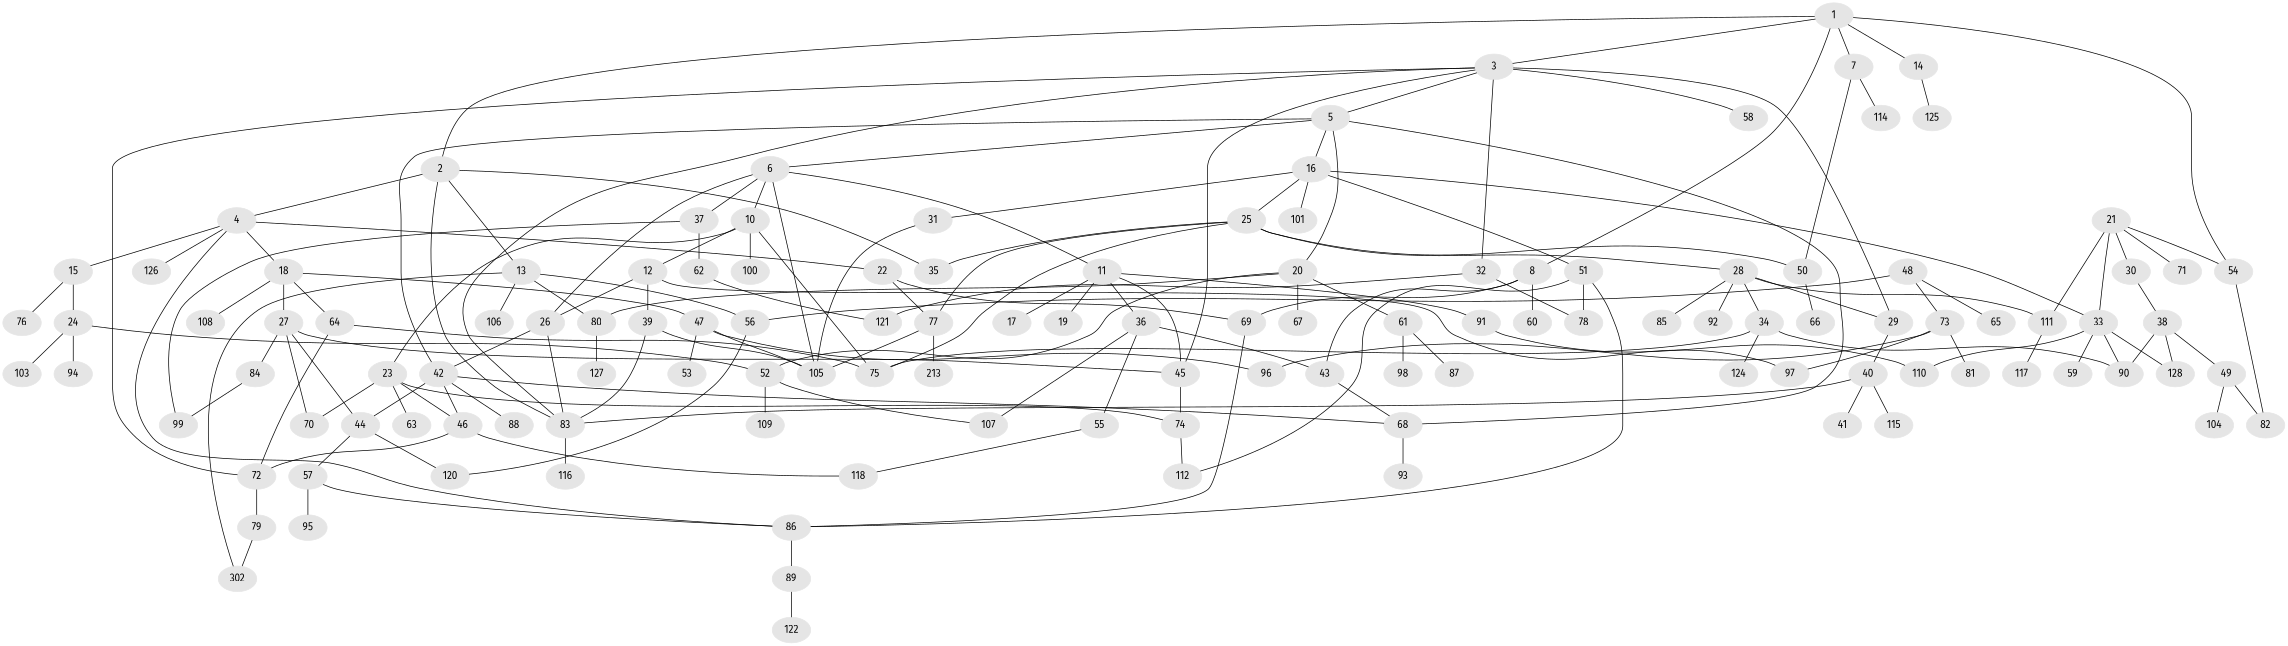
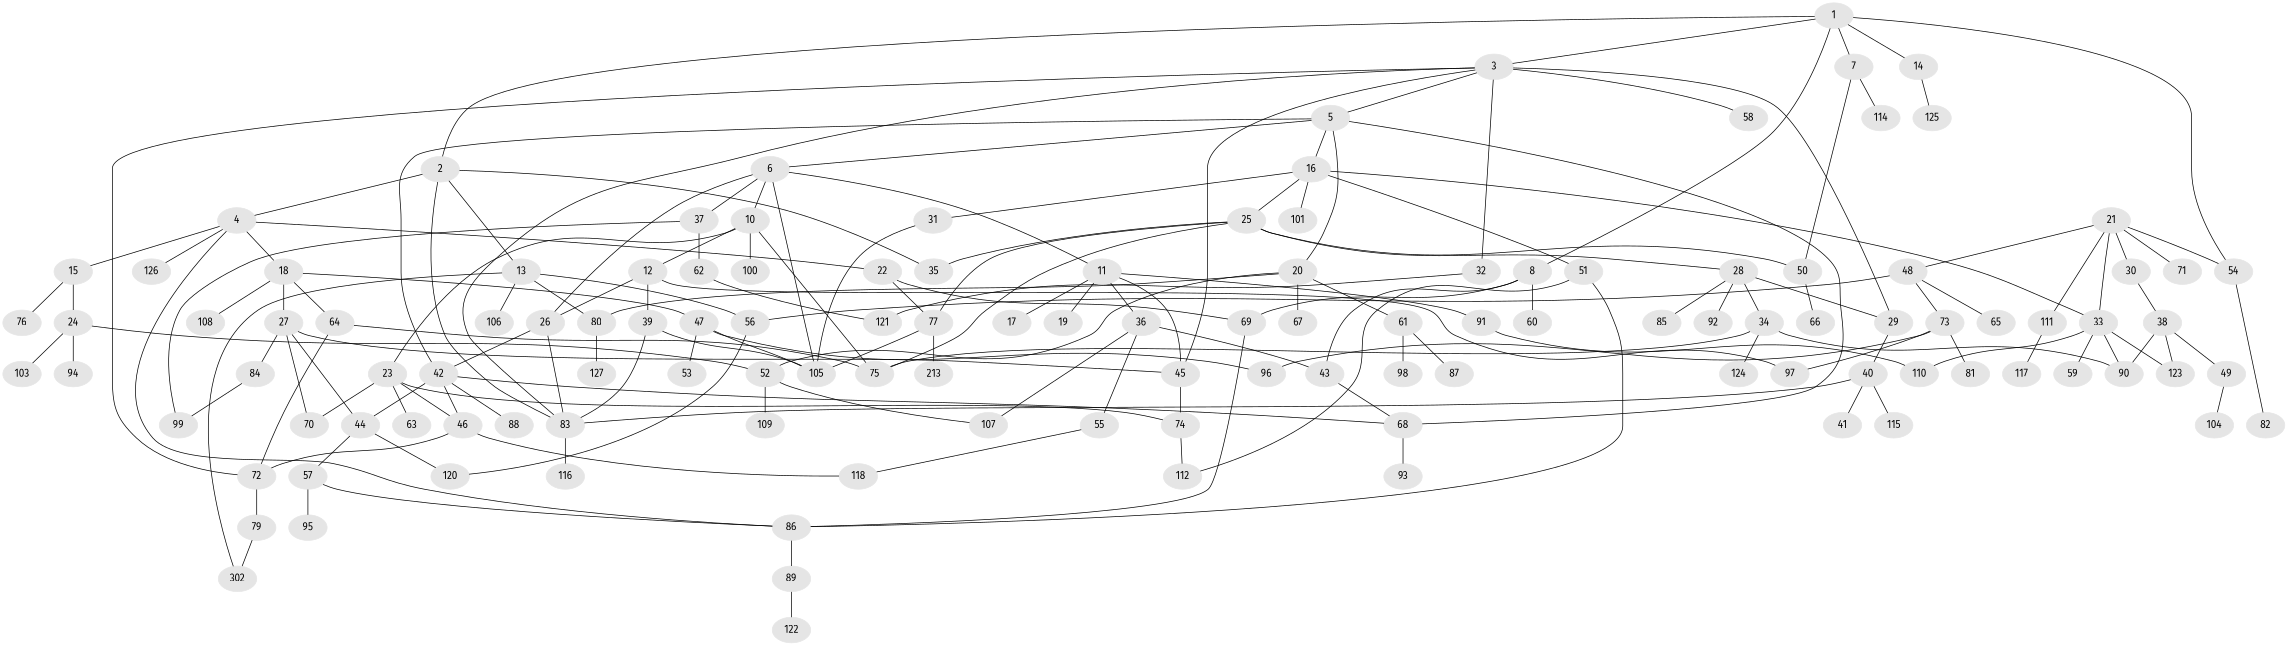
none -> (2010, 246)
(1894, 295) -> none
(1584, 323) -> none
(2175, 374) -> (2175, 374)
(2246, 400) -> none
